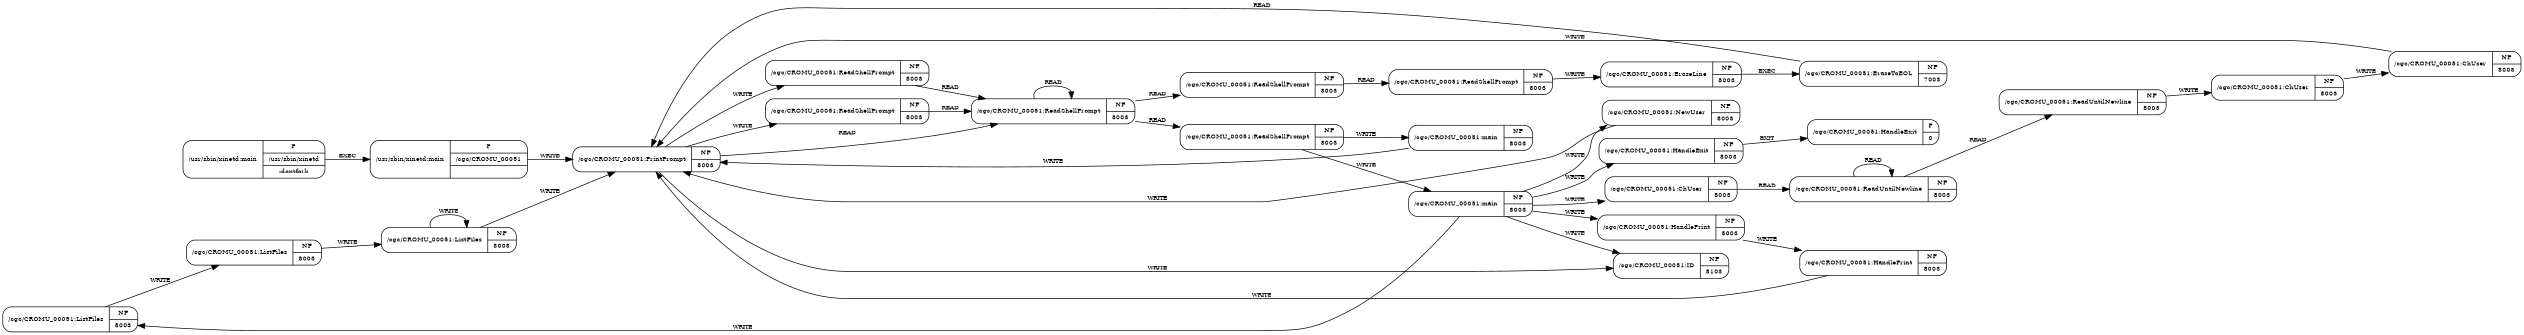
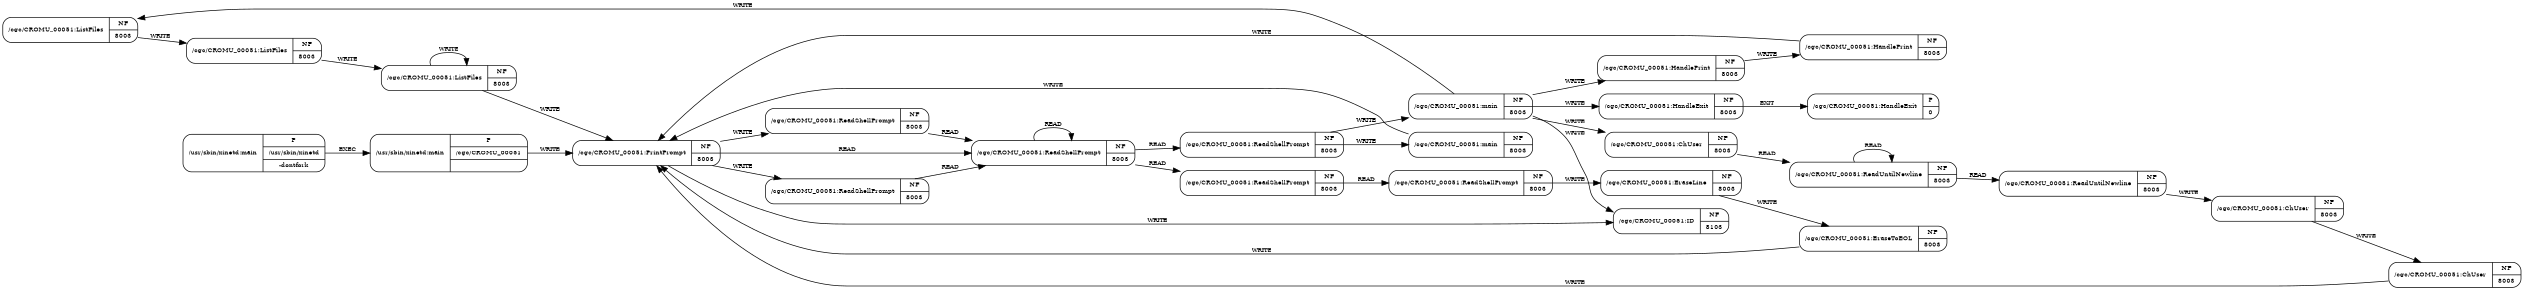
(1262, 6) -> (1262, 251)
(1767, 71) -> (1767, 203)
(1933, 80) -> (1933, 245)
(1671, 113) -> none
